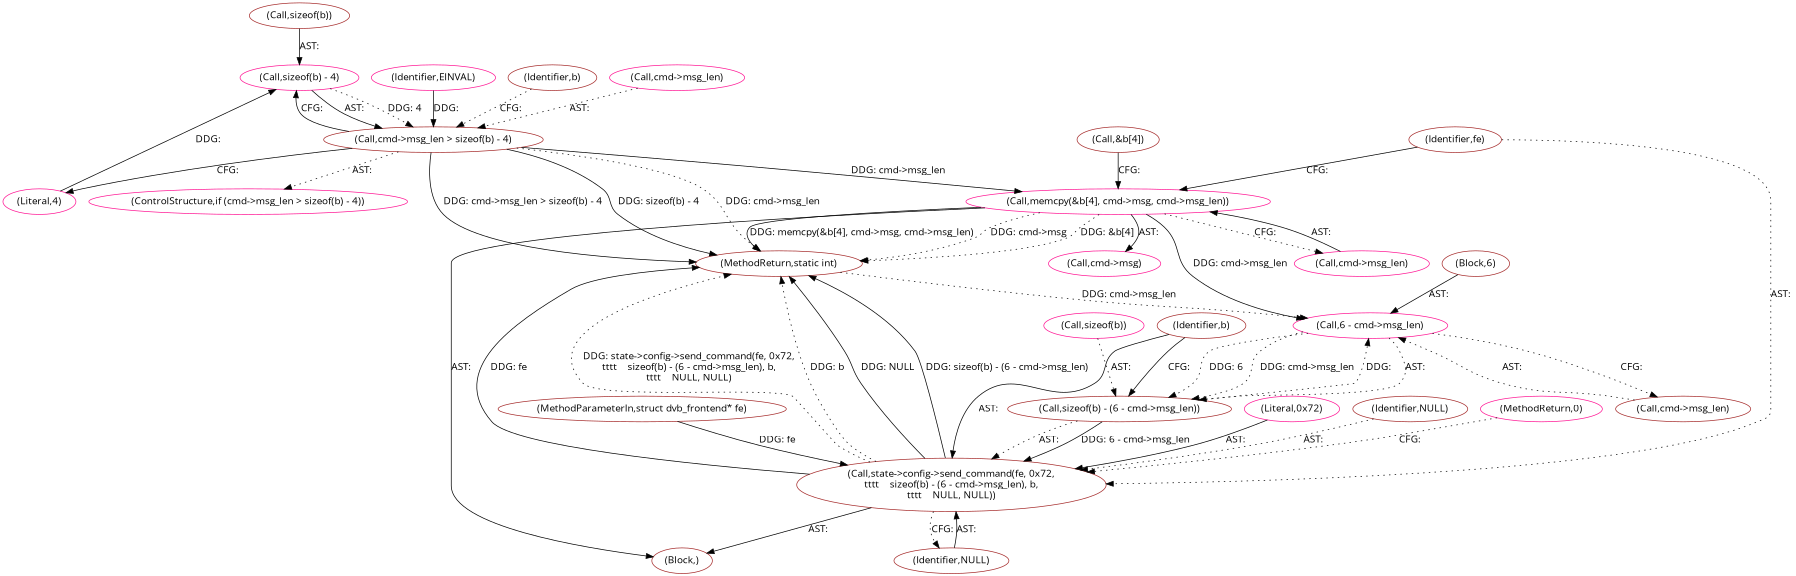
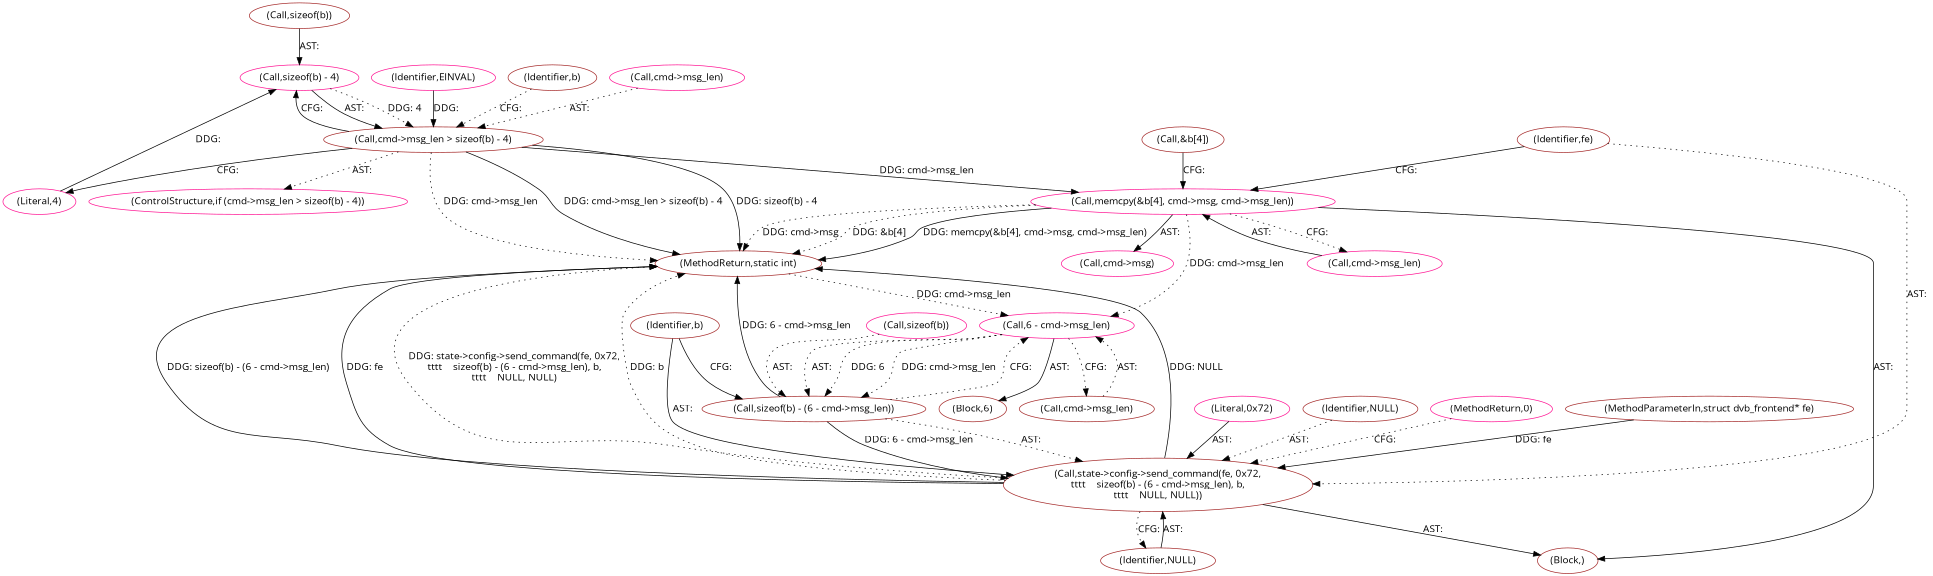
(1206, 286) -> (1177, 280)
(1427, 292) -> (1041, 378)
none -> (745, 346)
(1380, 367) -> (1022, 367)
